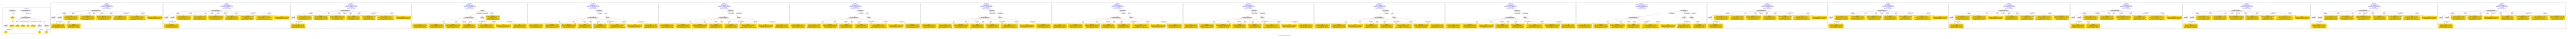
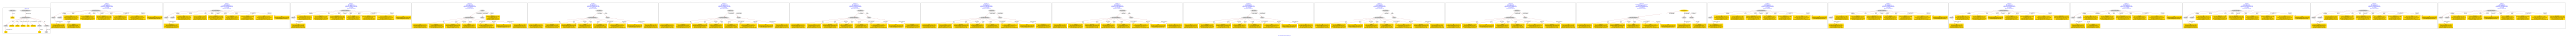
(1684, 11) -> (1684, 11)
(46, 32) -> (46, 32)
